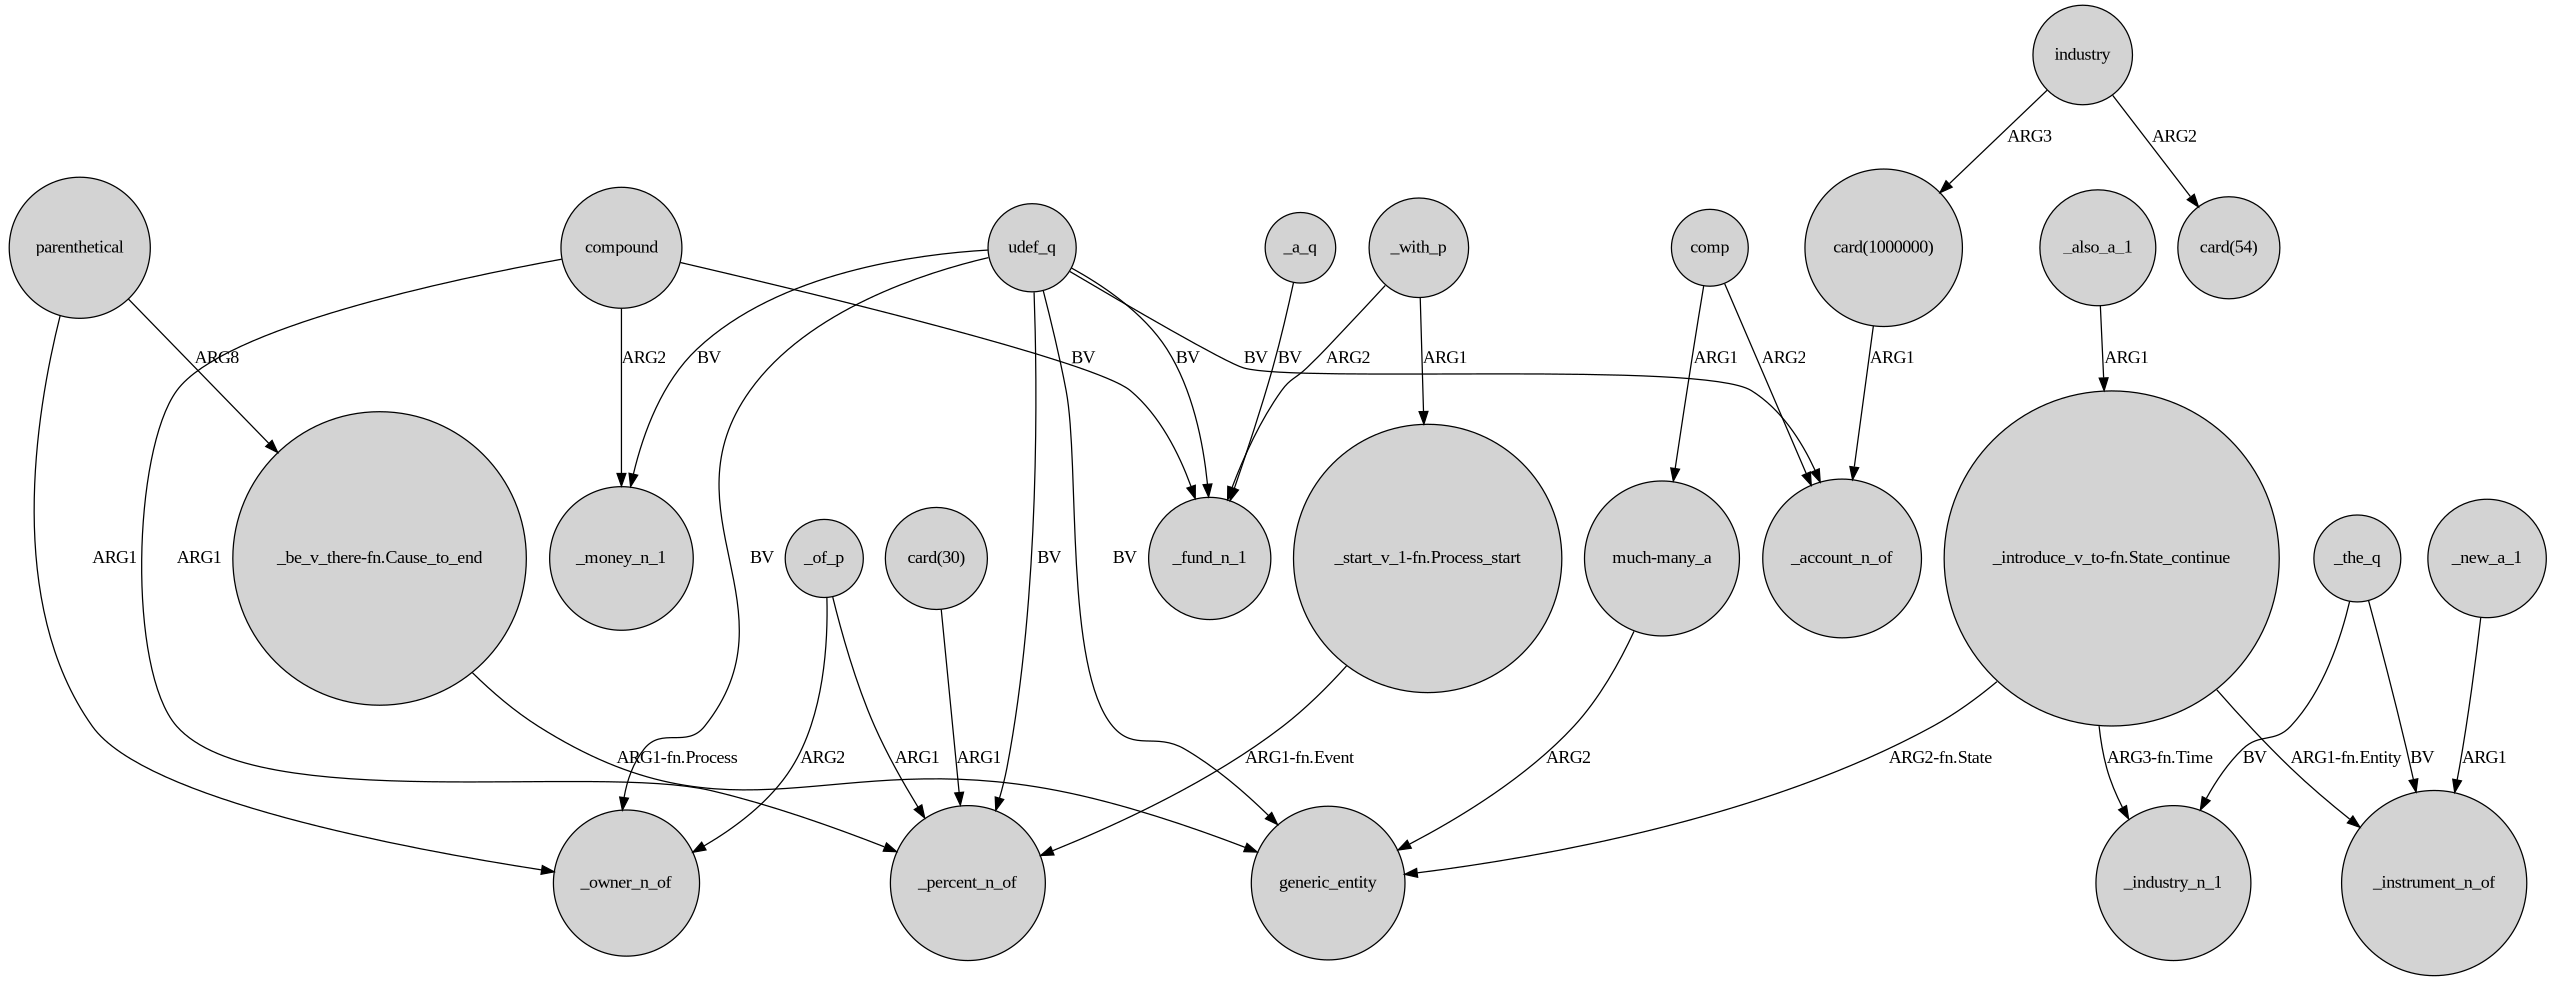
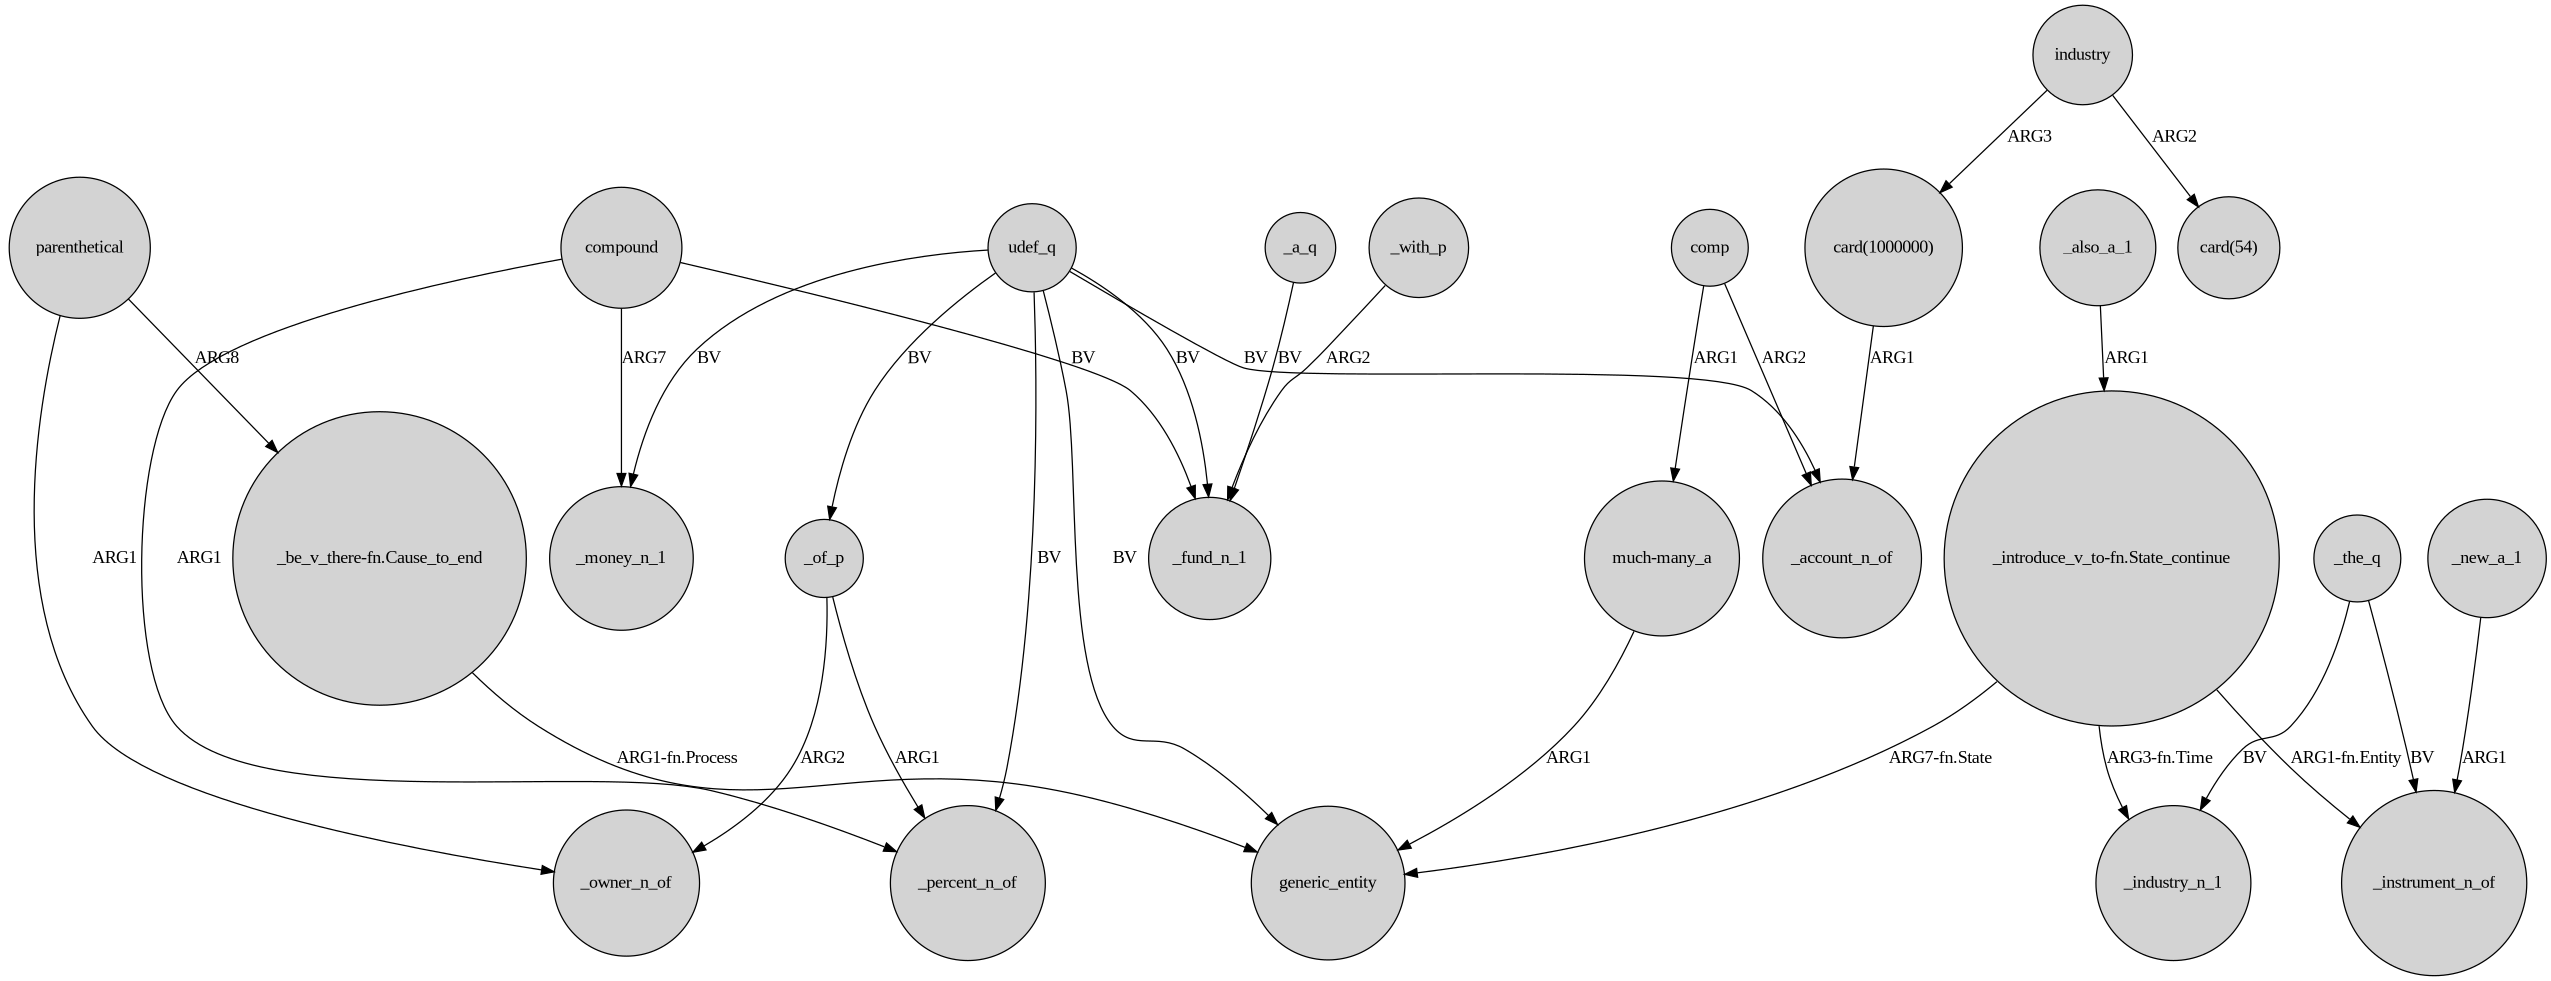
(644, 359) -> (644, 359)
(719, 481) -> (888, 372)
(936, 558) -> none
(1428, 558) -> none
(1569, 758) -> (1569, 758)
(1940, 758) -> (1940, 758)
